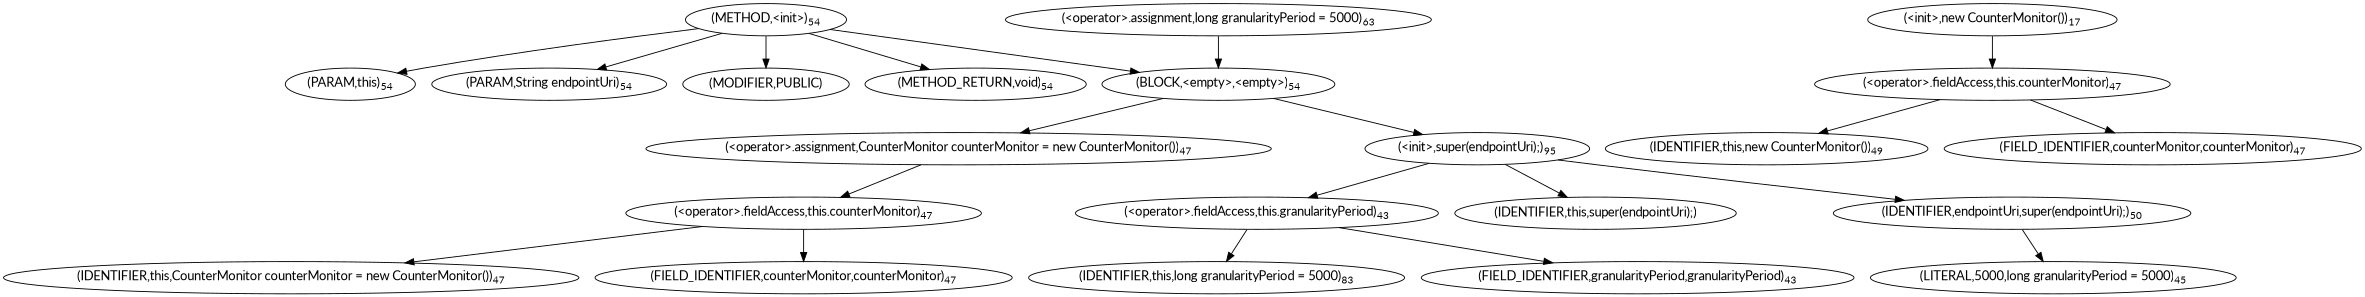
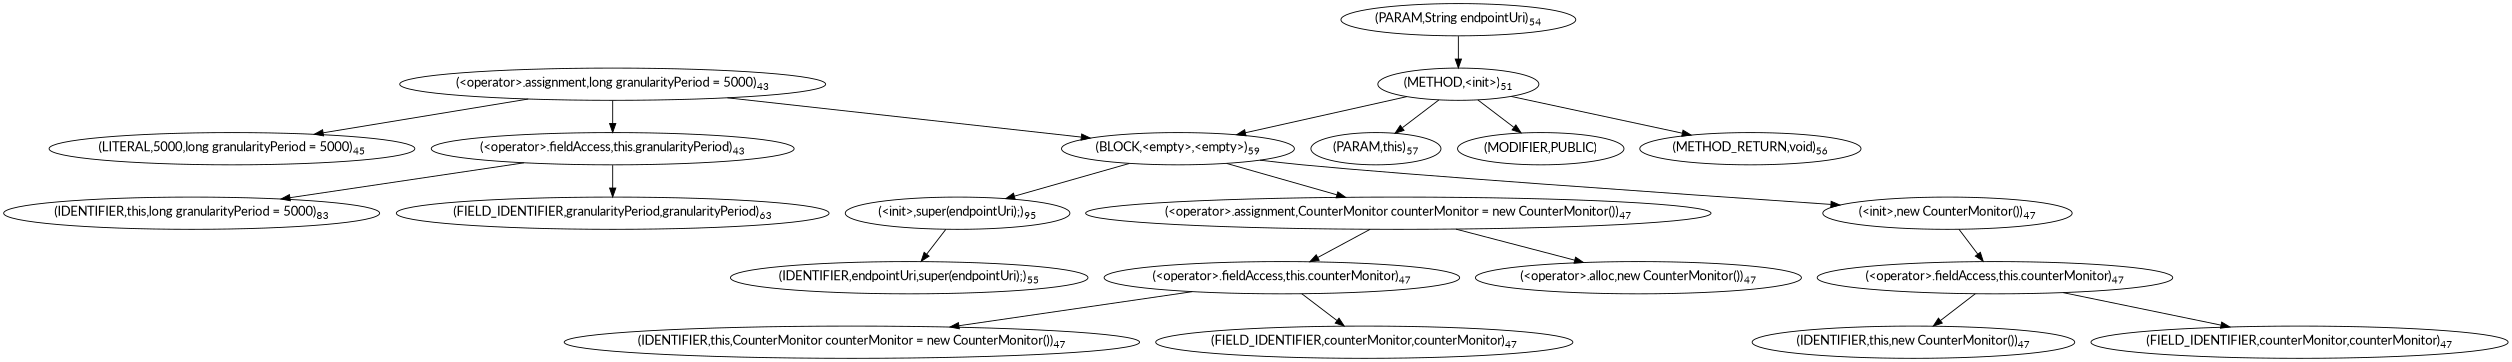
(814, 18) -> (1507, 83)
(1369, 18) -> (763, 83)
(2075, 18) -> (2030, 212)
(664, 50) -> (1458, 48)
(387, 83) -> (1413, 147)
(1047, 83) -> (1822, 147)
(1295, 83) -> (1254, 147)
(1877, 147) -> (2024, 341)
(1373, 179) -> (613, 112)
none -> (1545, 184)
(2136, 212) -> (1033, 276)
(1596, 213) -> none
(2030, 242) -> (426, 116)
(1791, 276) -> (766, 212)
none -> (1638, 278)
